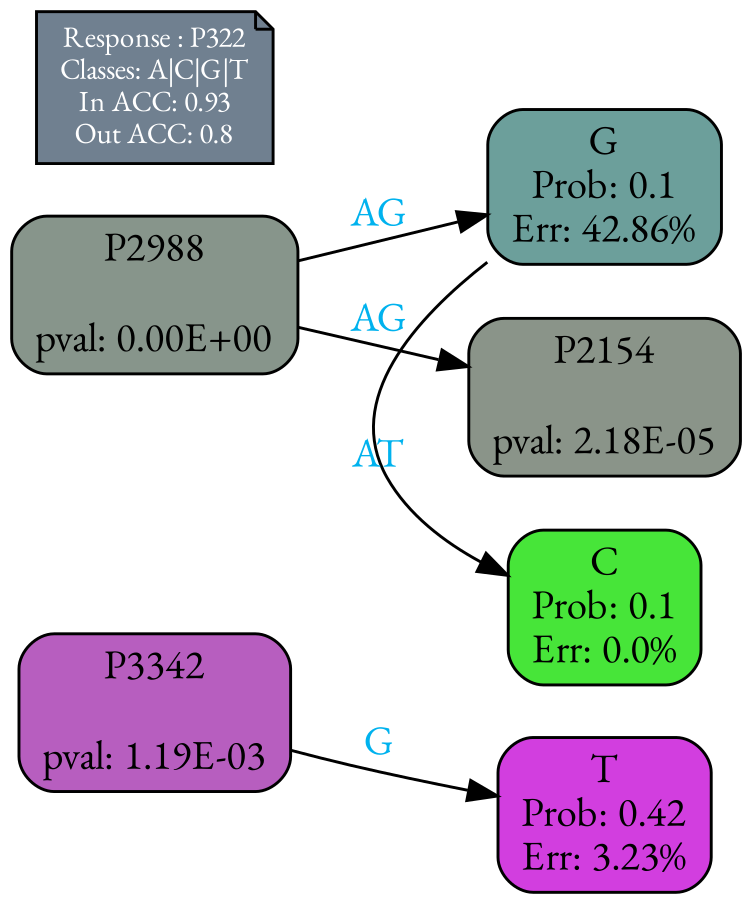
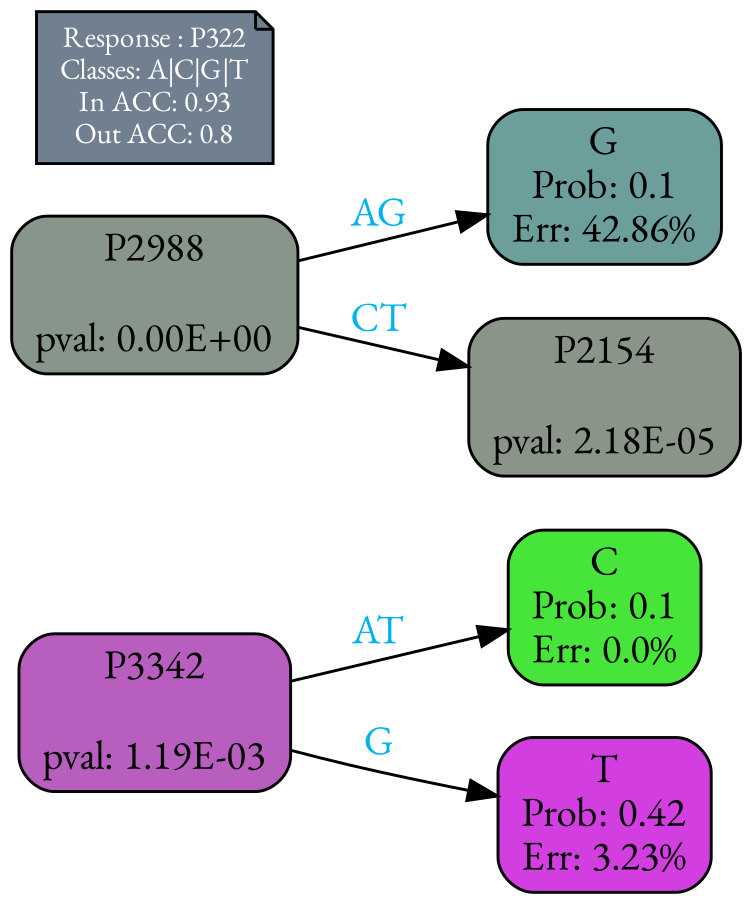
(380, 320) -> (380, 320)
(375, 414) -> (385, 659)
